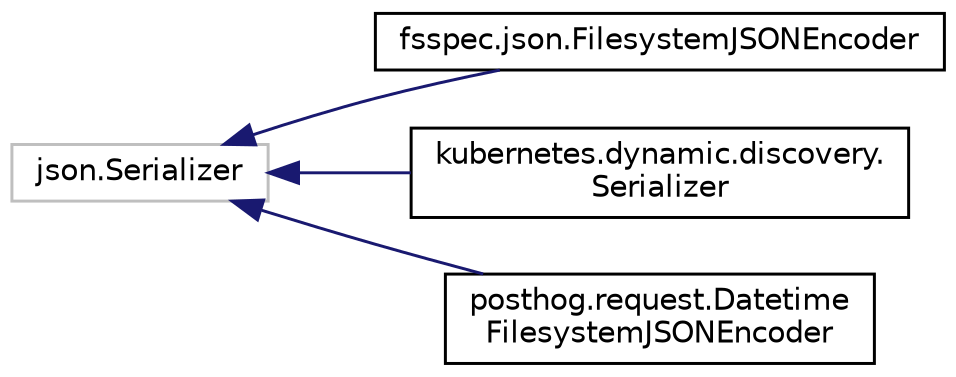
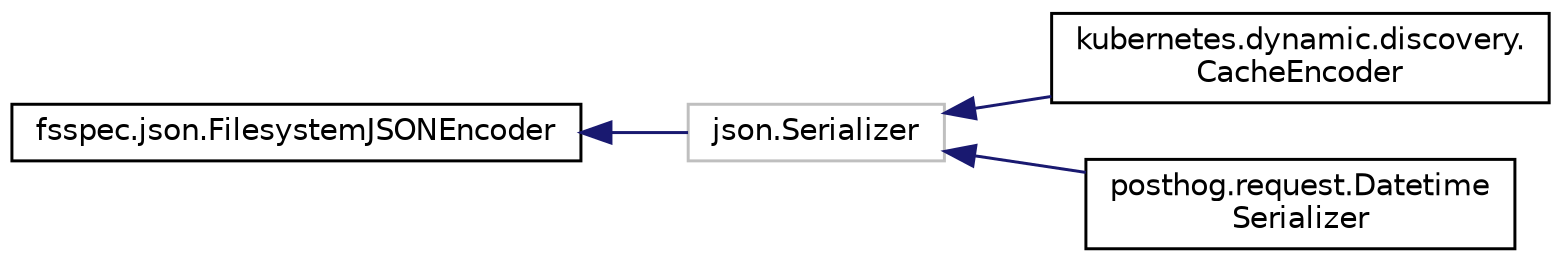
(375, 98) -> (650, 133)
(660, 173) -> (1300, 58)
(660, 319) -> (1300, 204)
